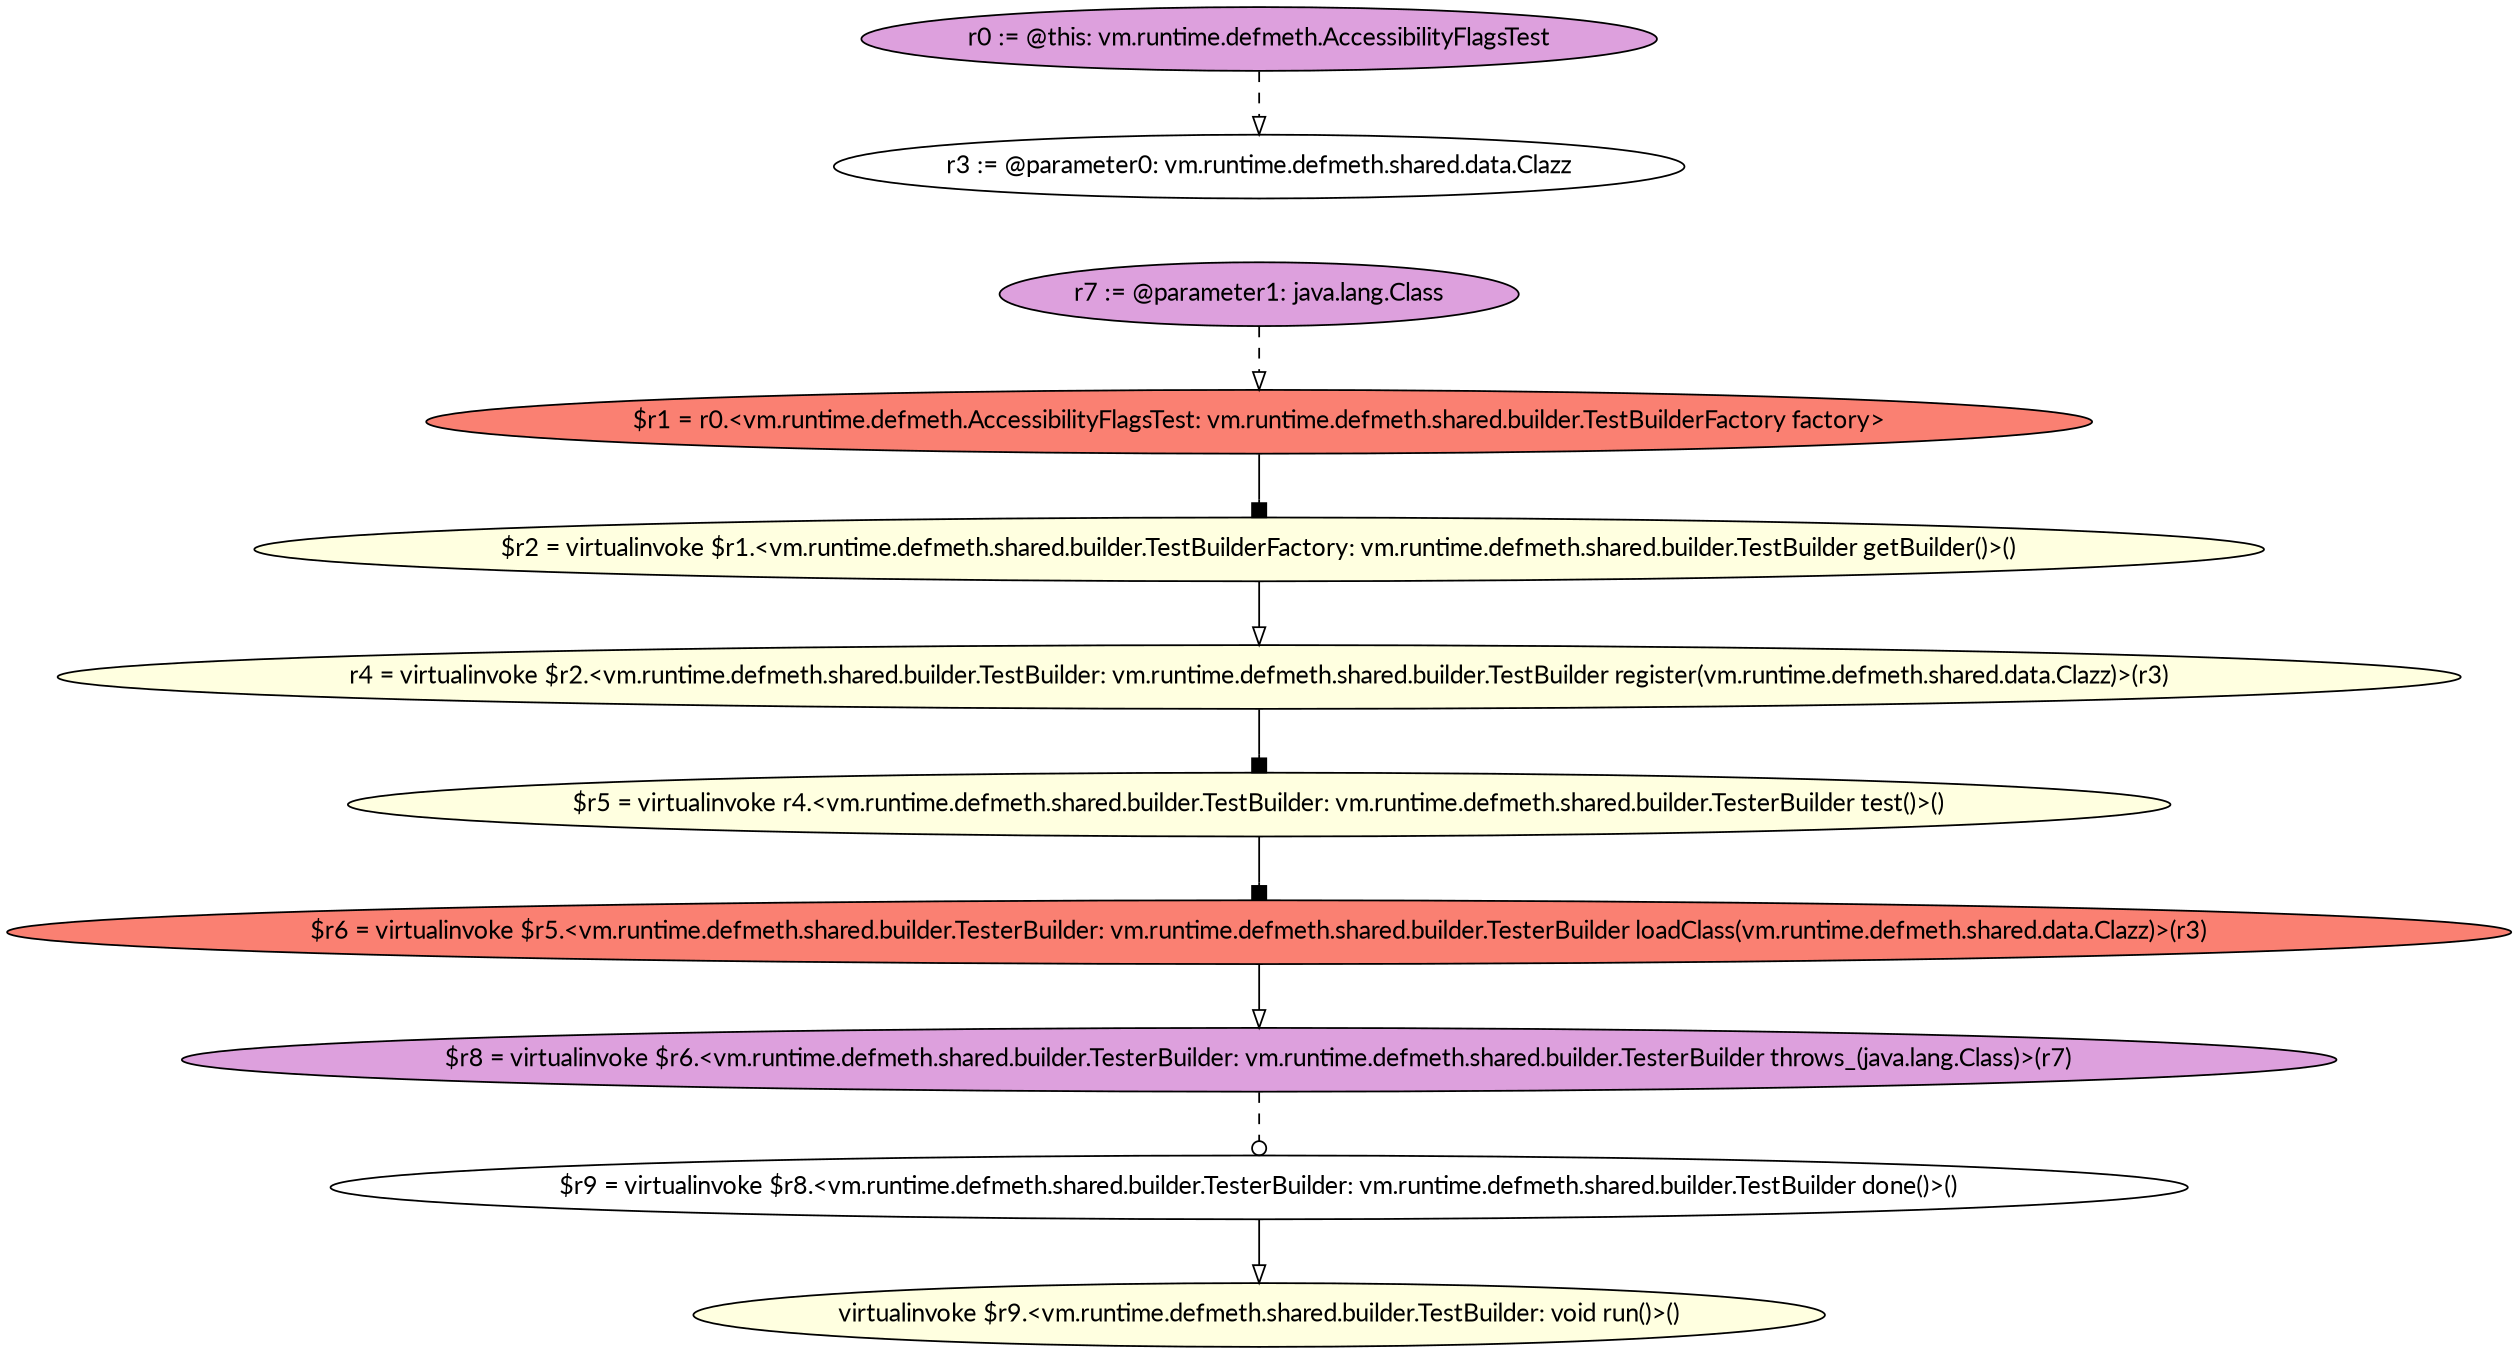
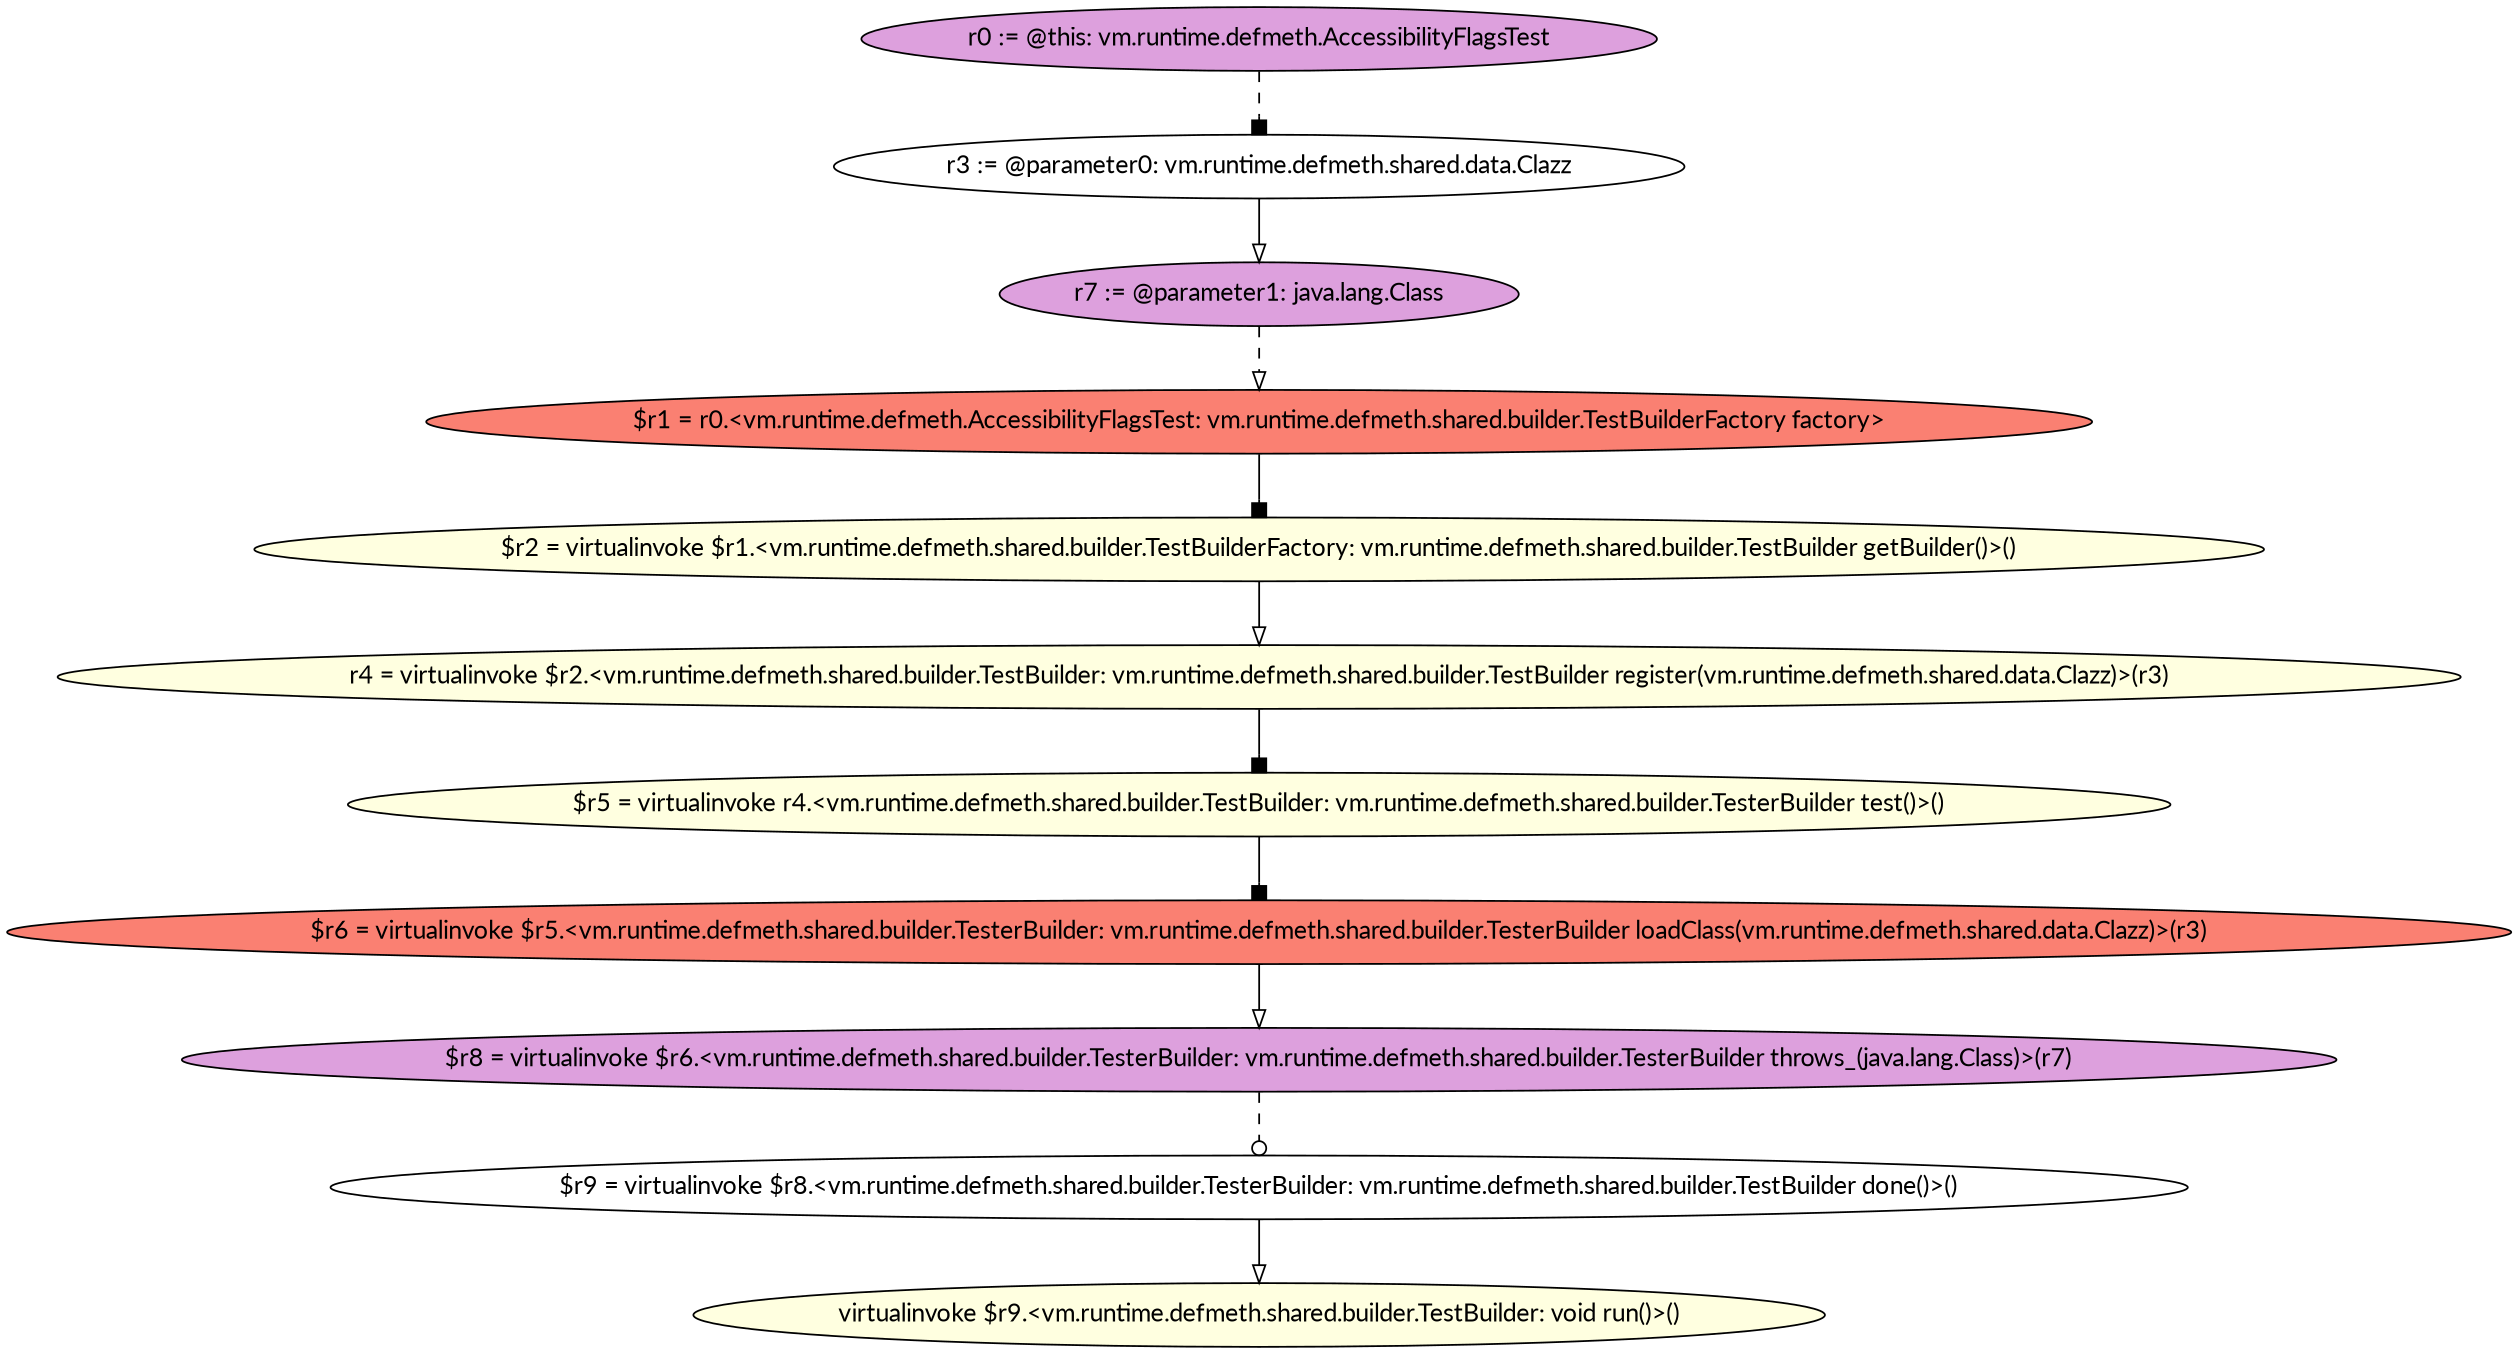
(1259, 94) -> (1259, 94)
none -> (1259, 222)
